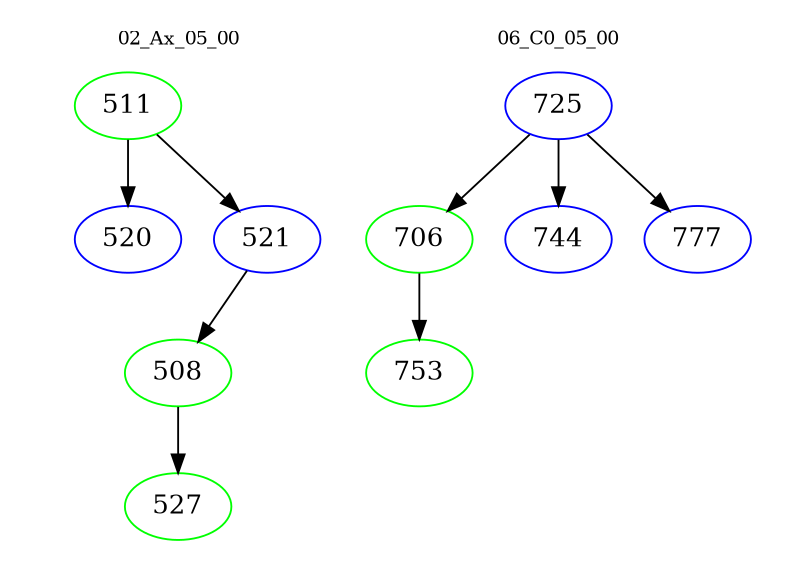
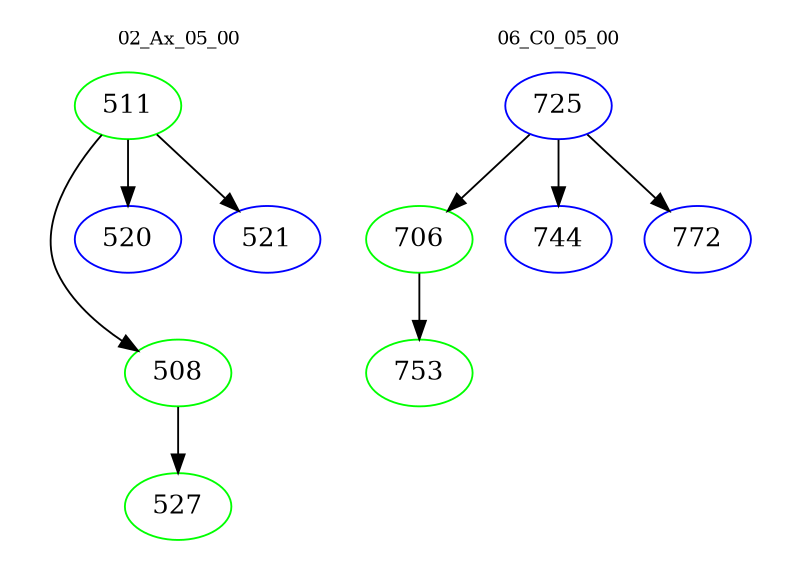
(698, 239) -> (698, 239)
(228, 299) -> (51, 245)
